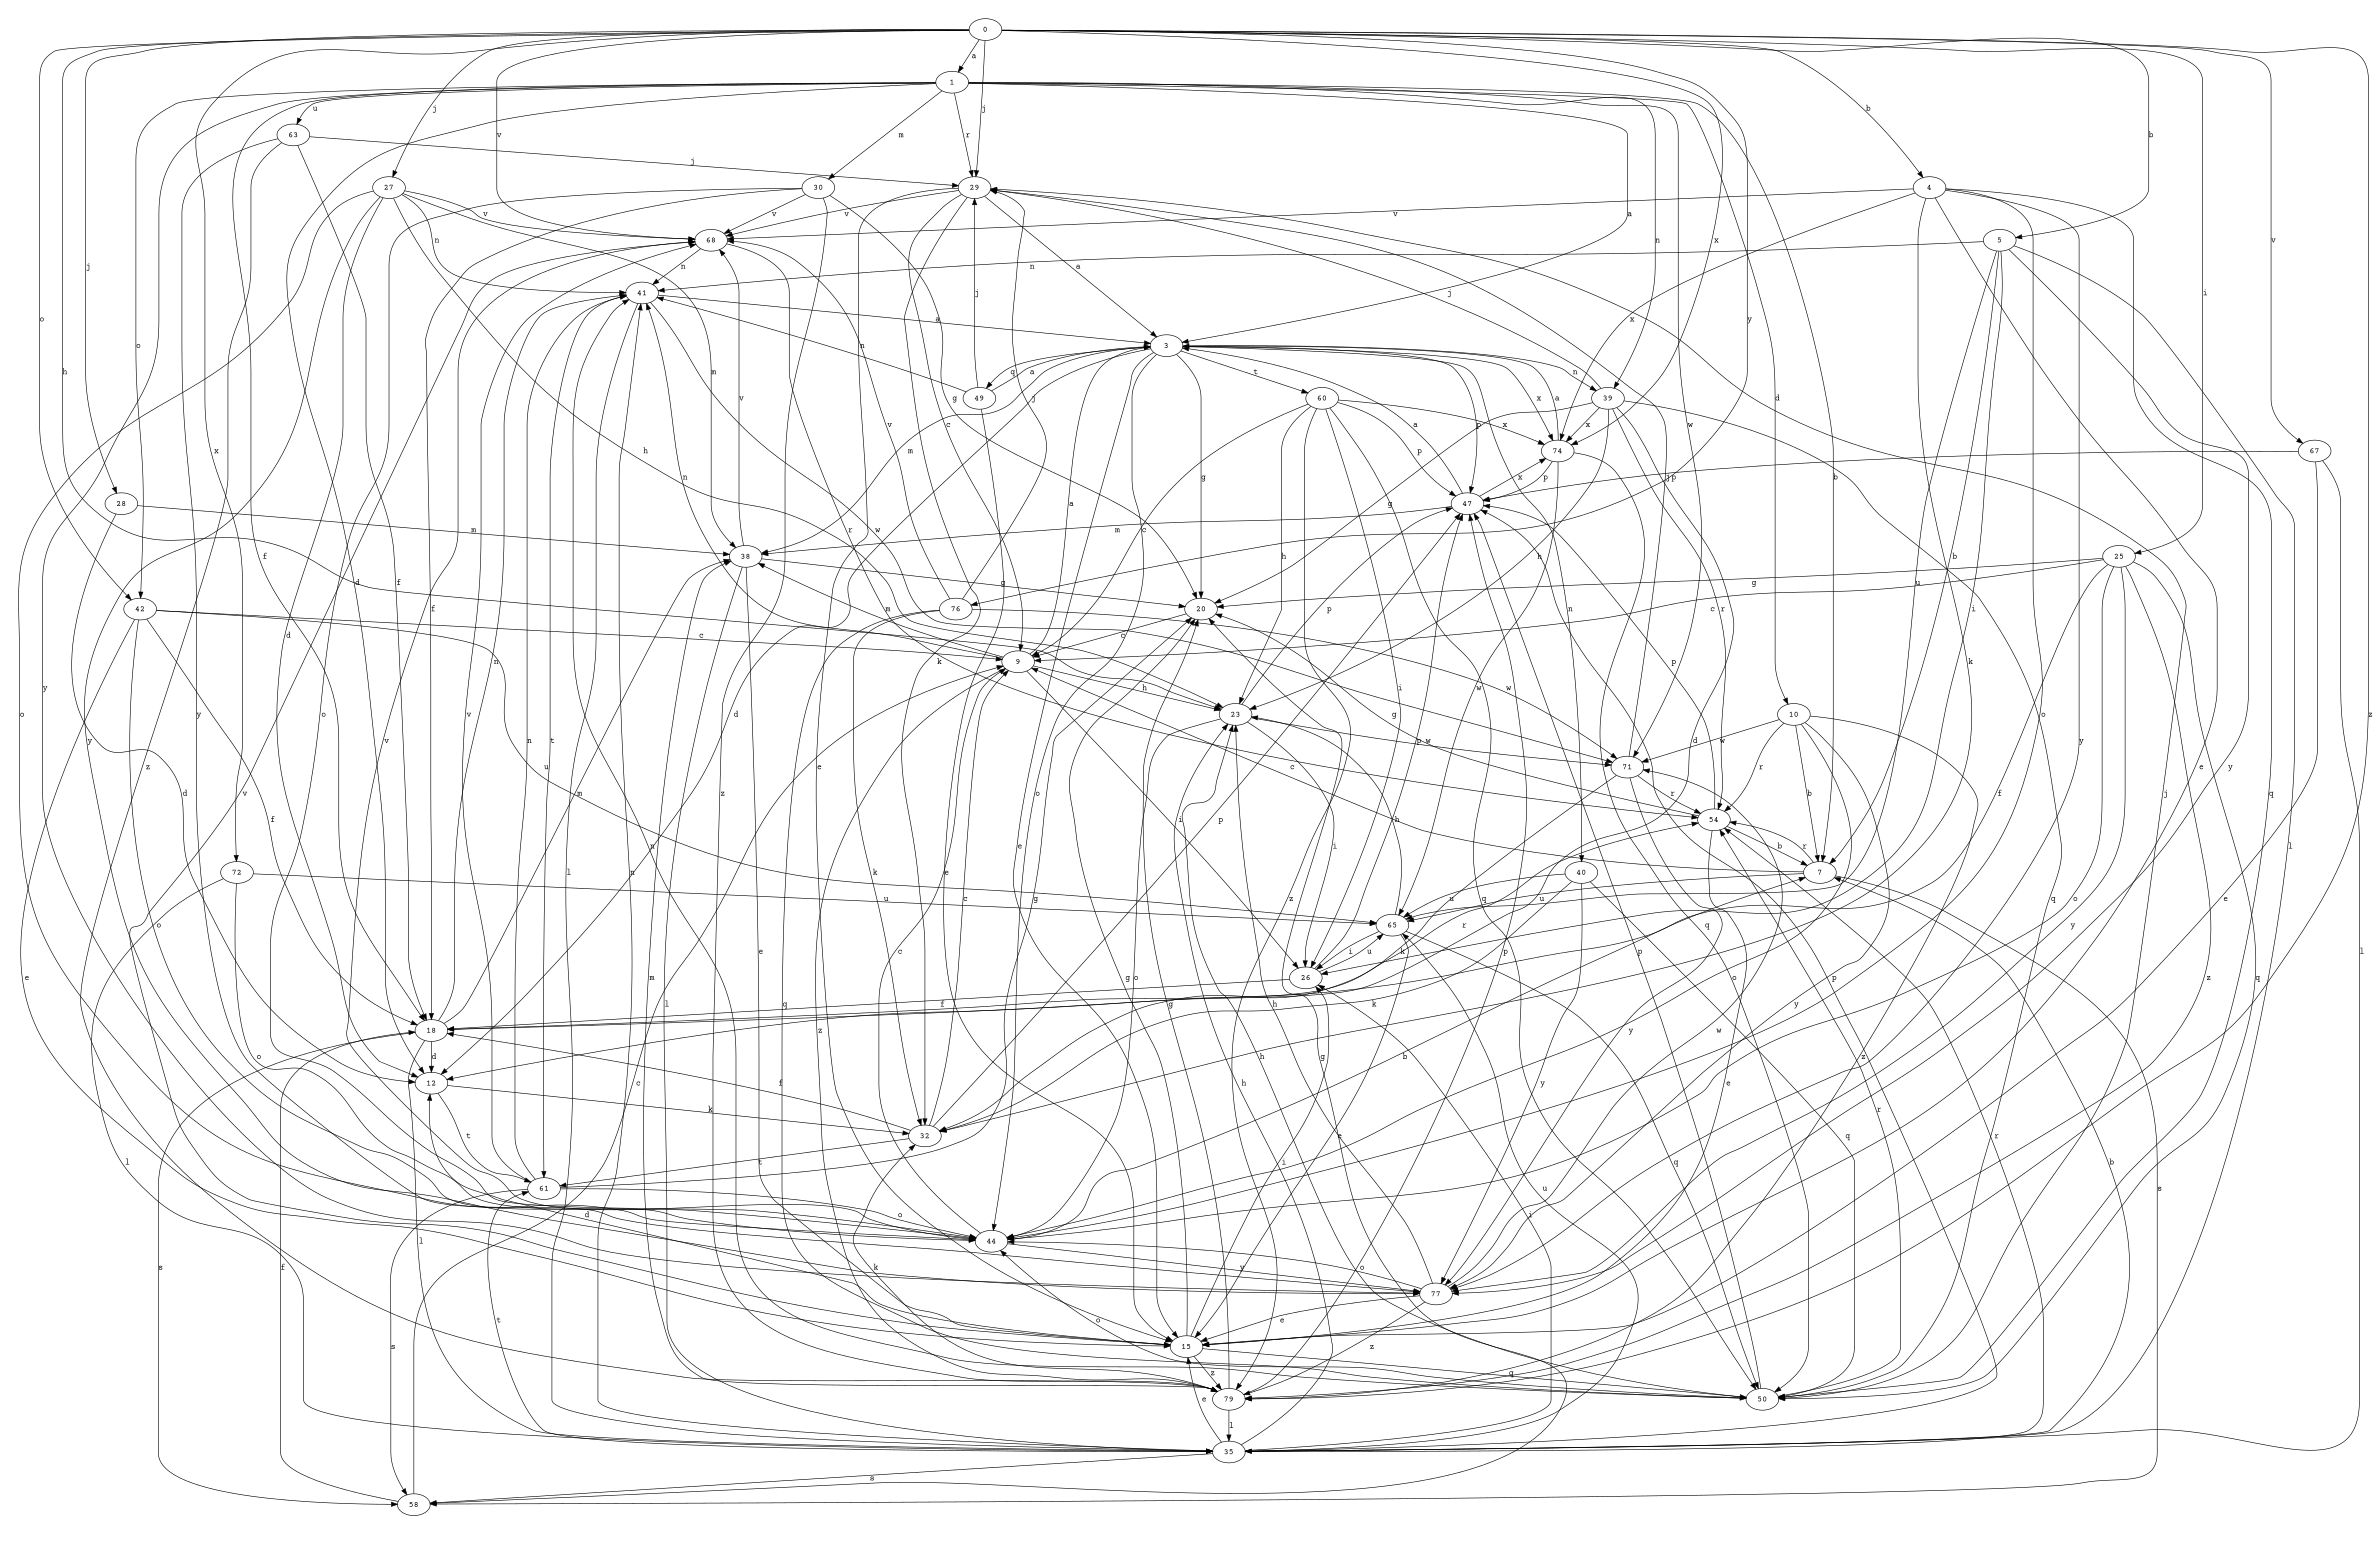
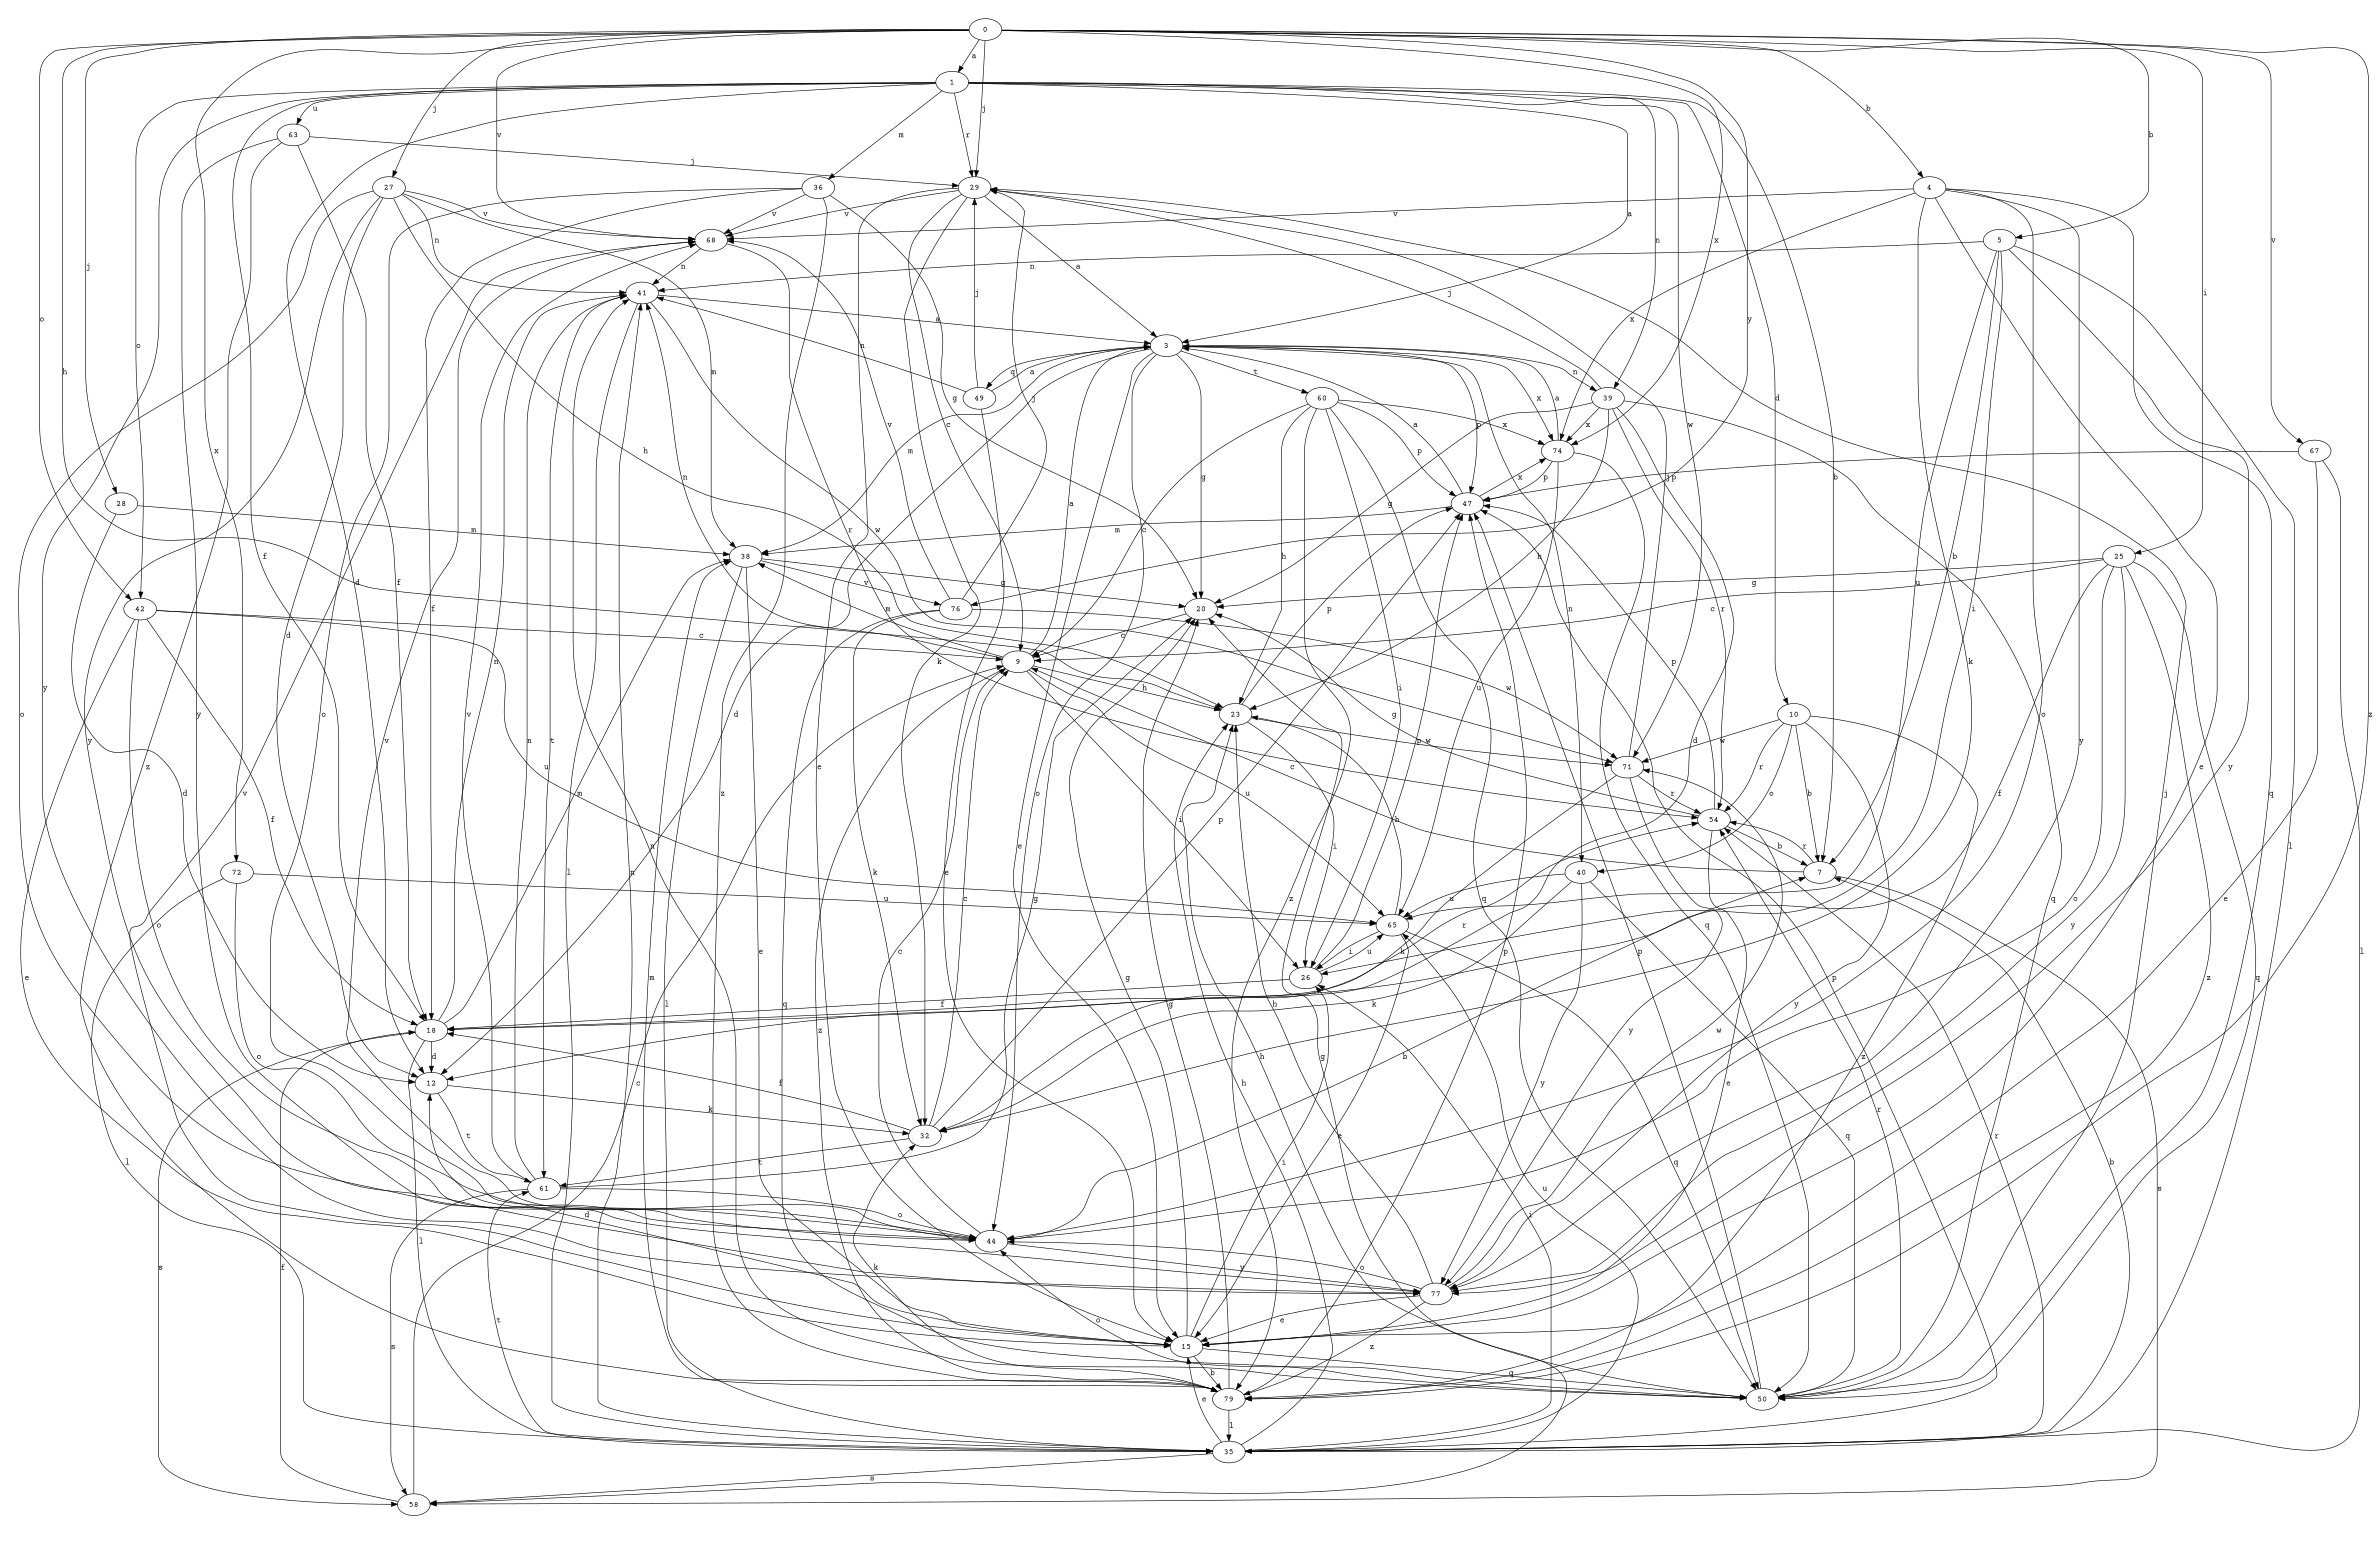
(818, 188) -> (818, 188)
(739, 398) -> (843, 581)
(1479, 688) -> (1479, 688)
(1607, 886) -> (1212, 779)
(1134, 978) -> none
(1552, 1056) -> (1717, 842)
(1213, 1373) -> (1213, 1373)
